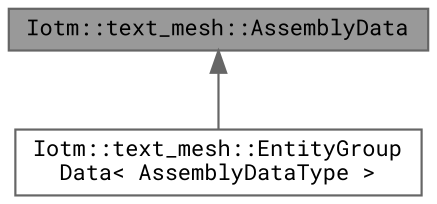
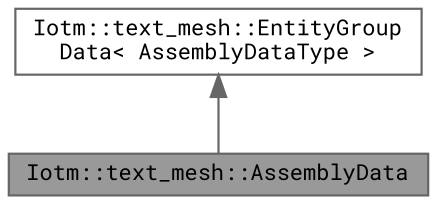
(218, 101) -> (218, 125)
